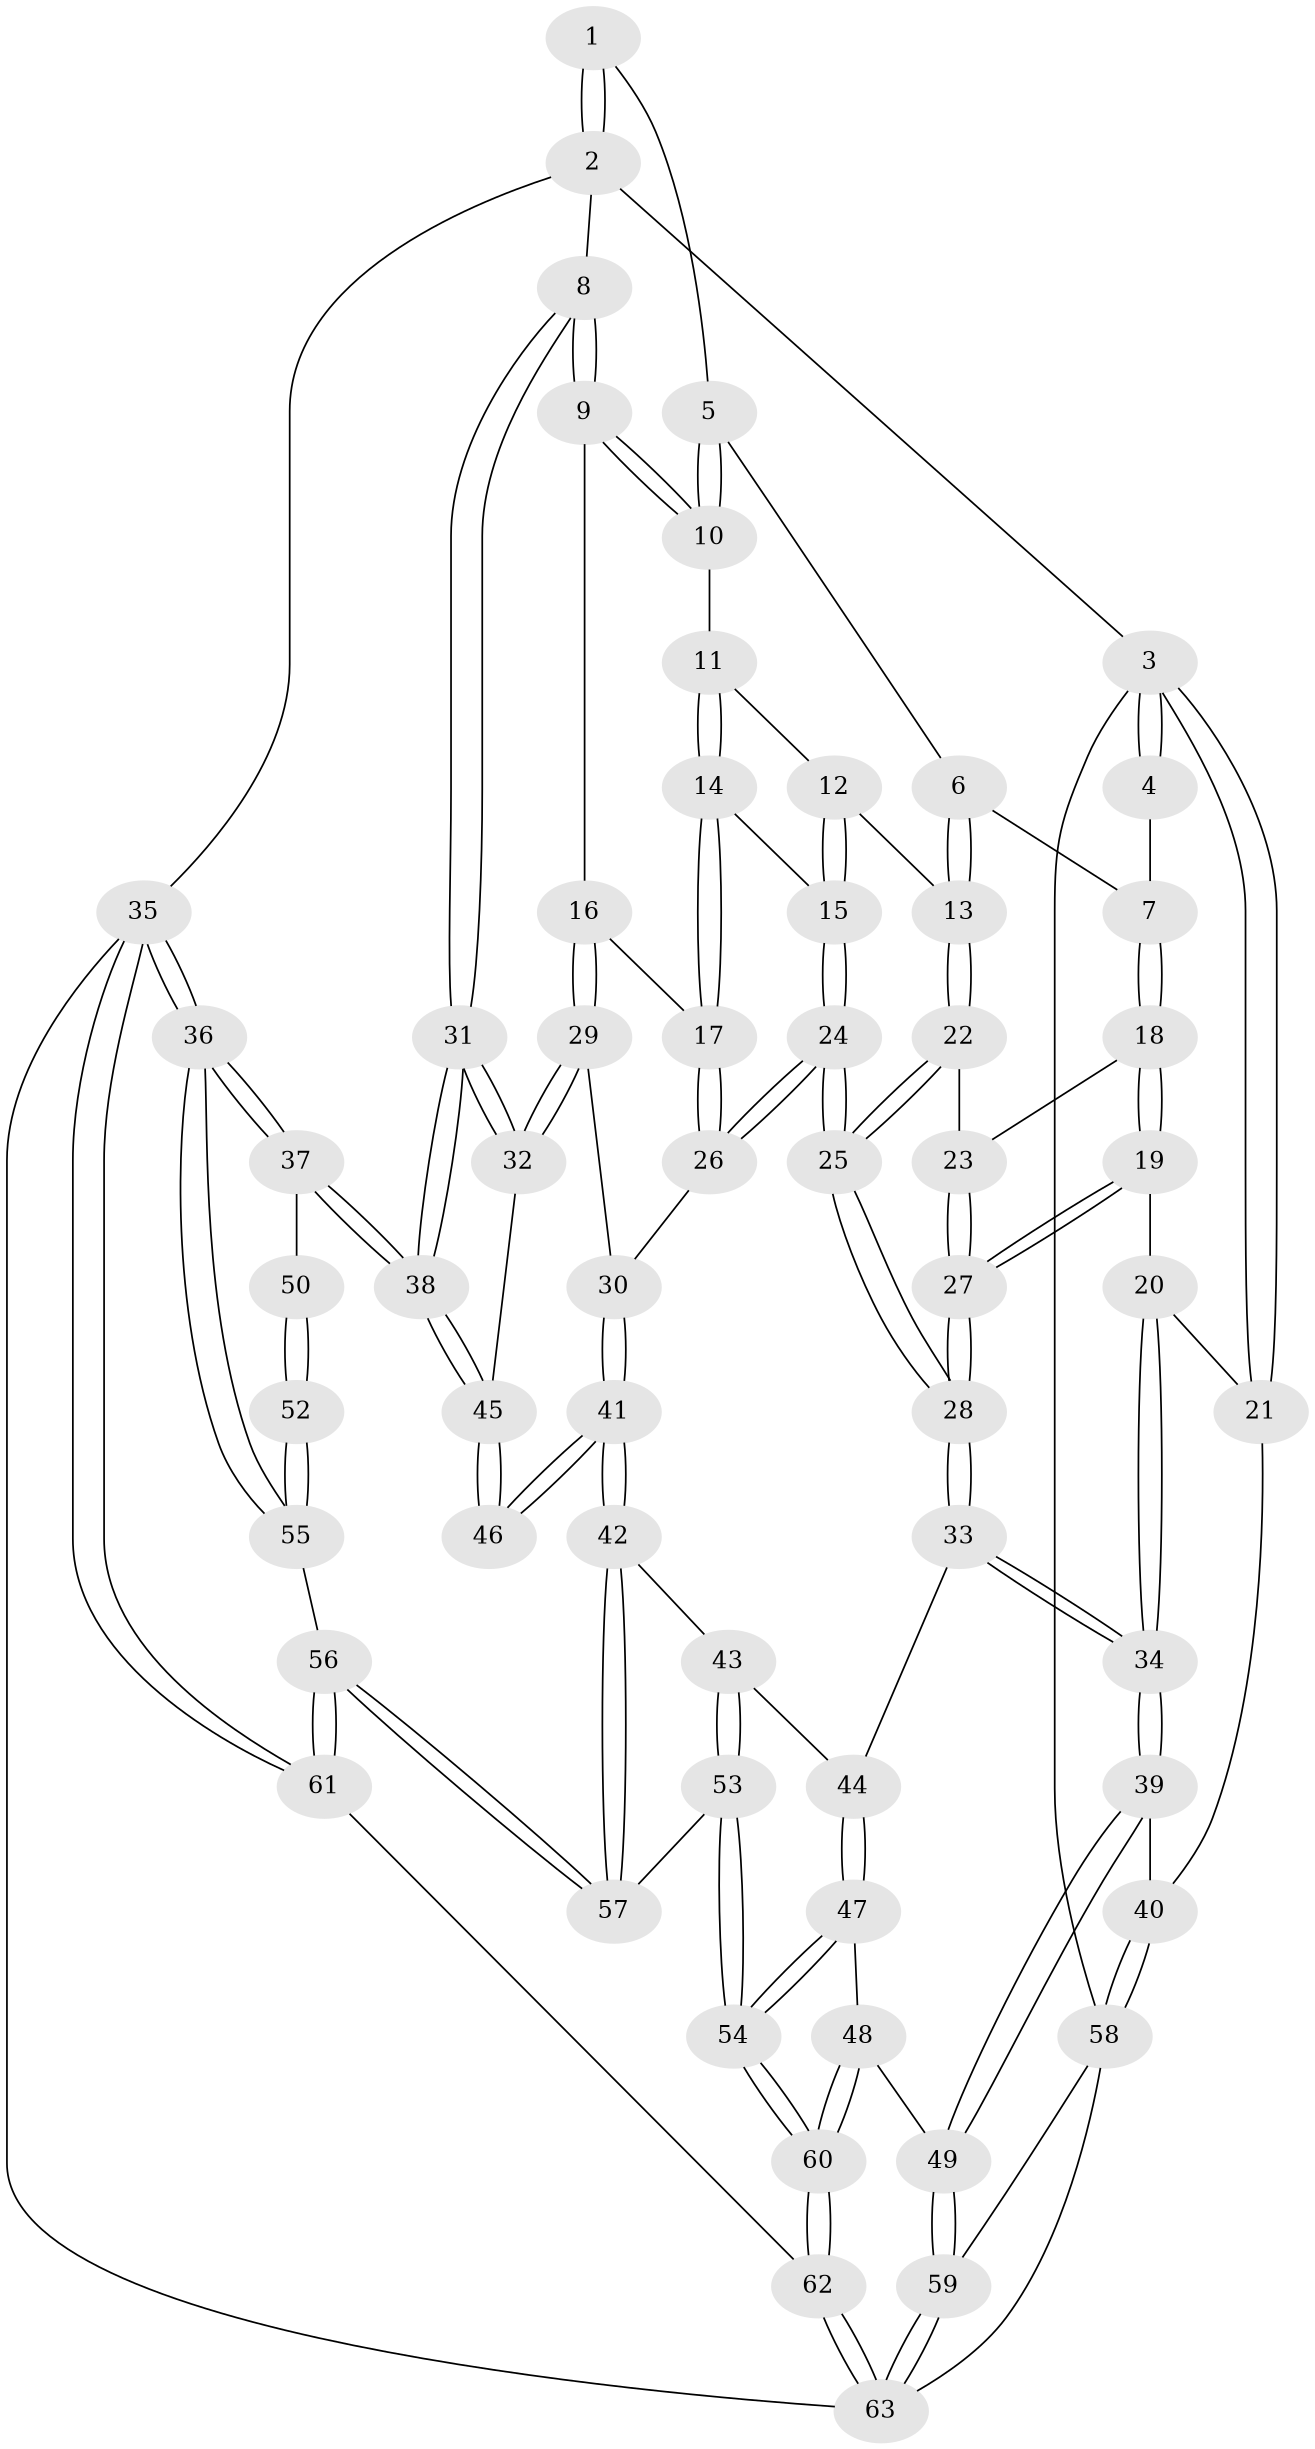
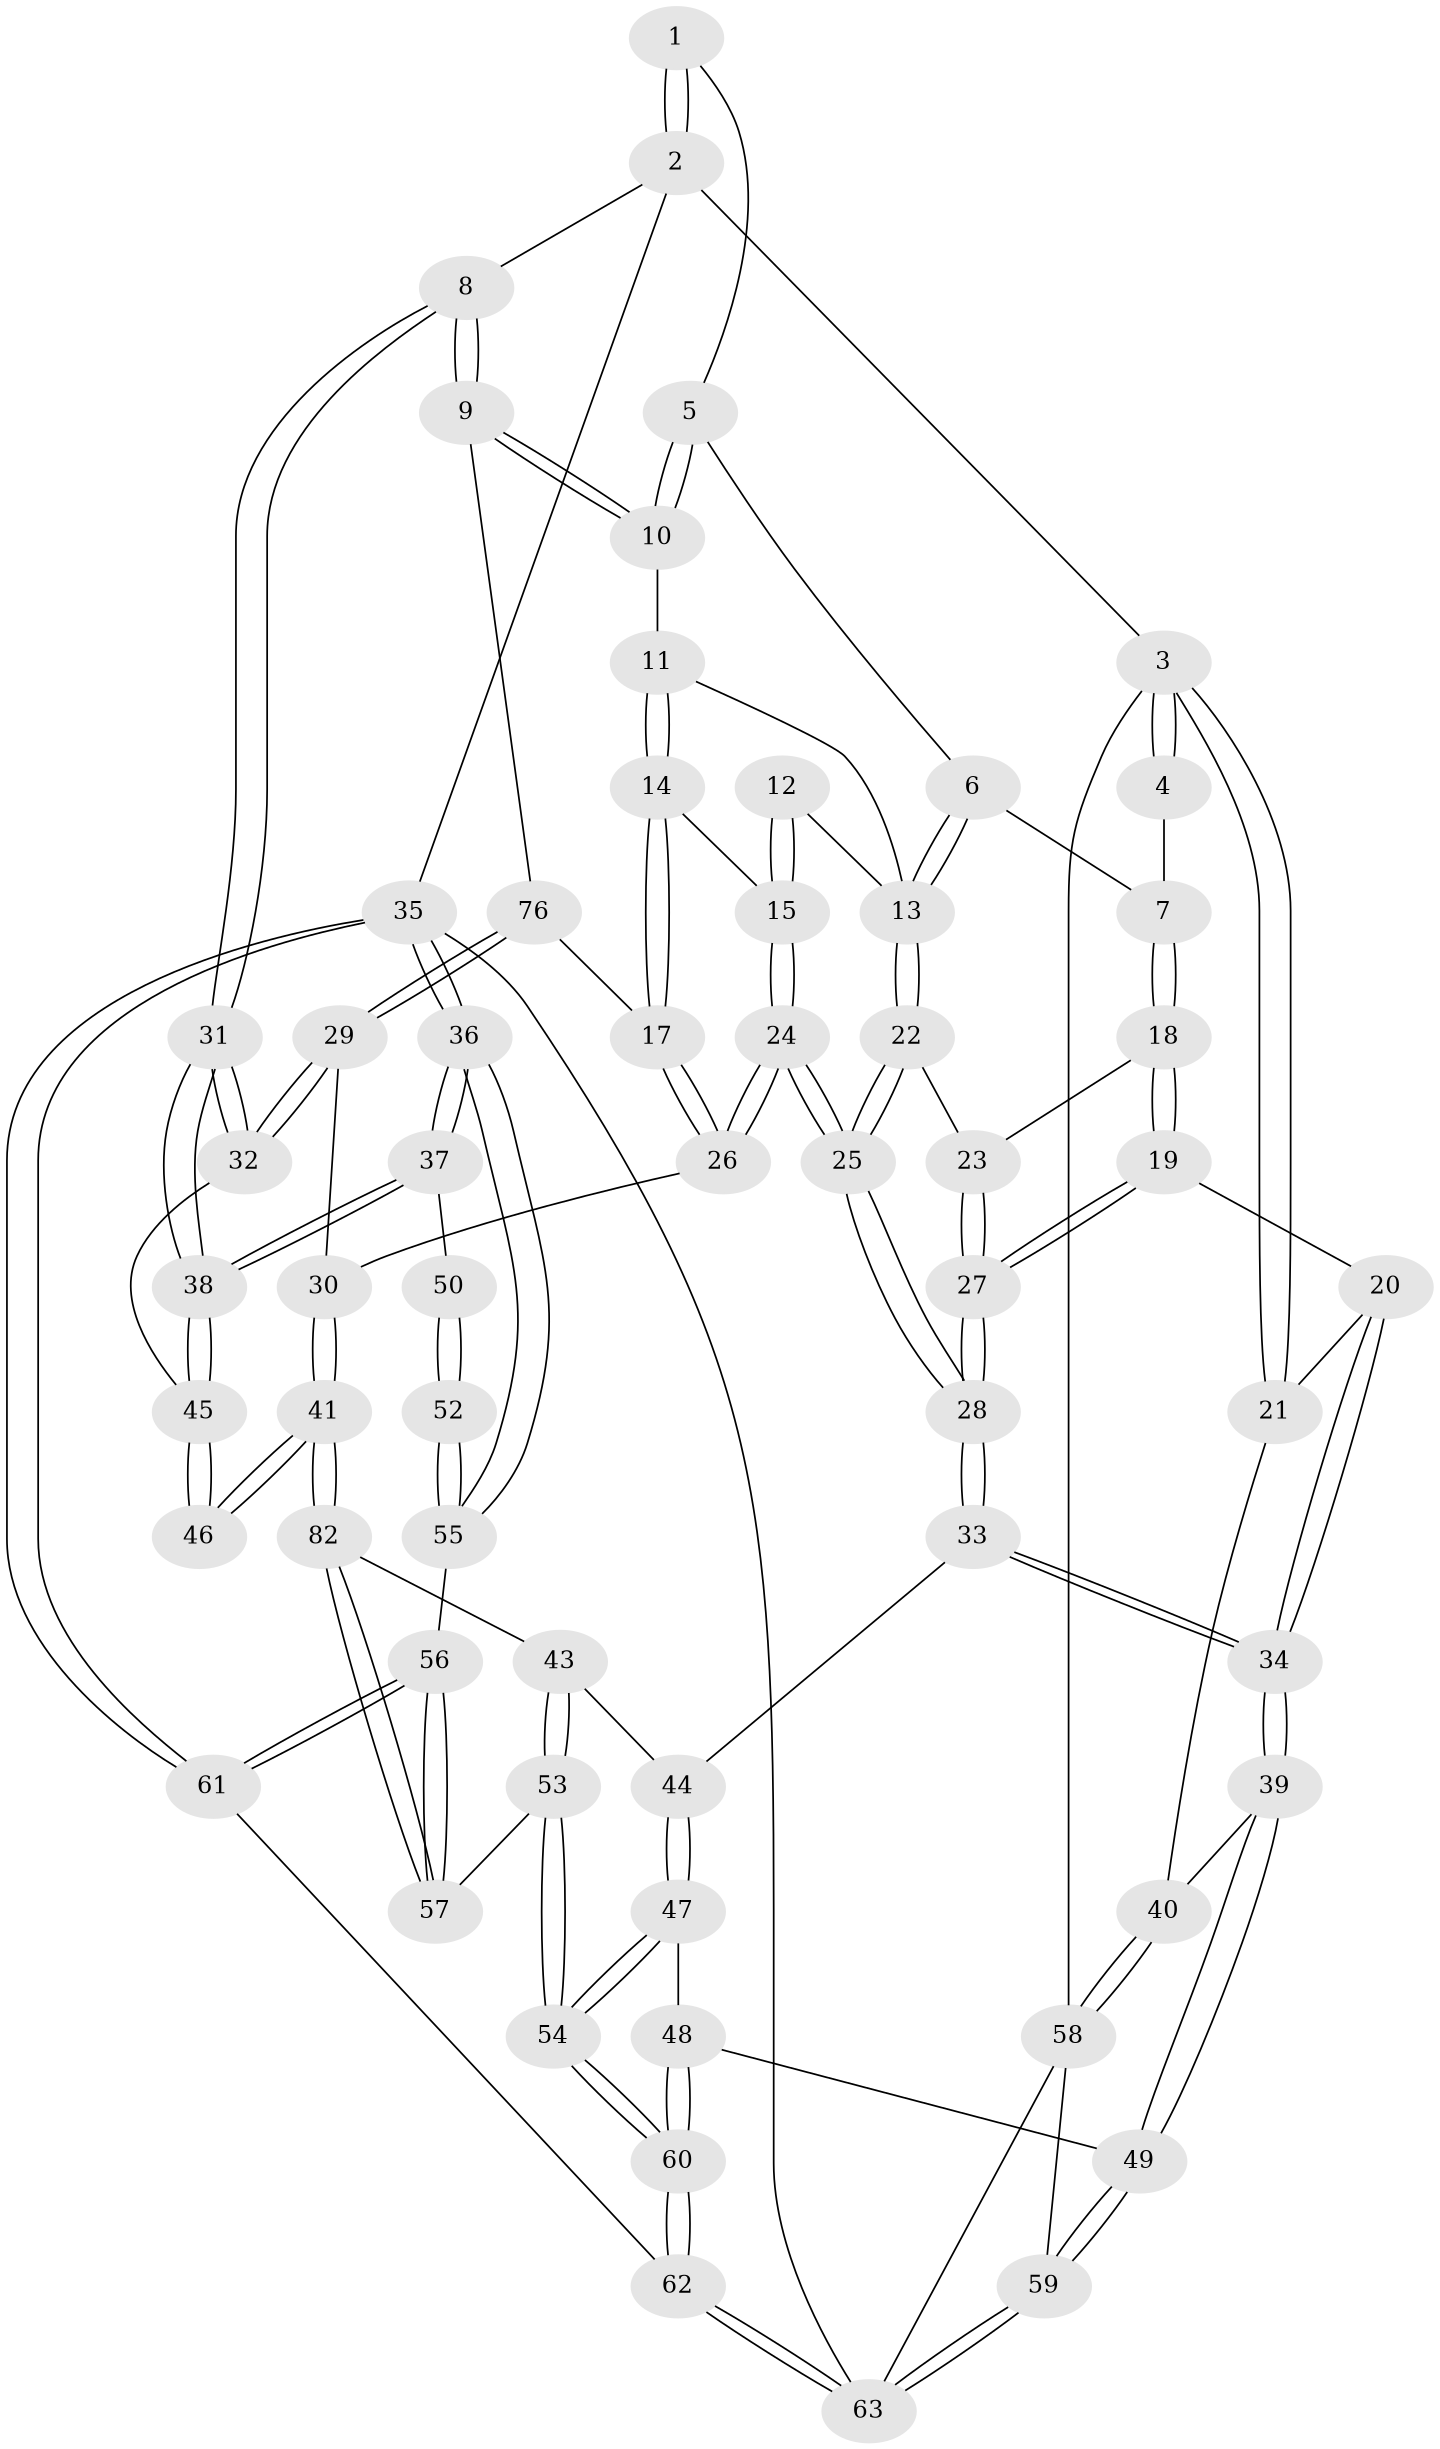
(772, 725) -> (833, 748)
(585, 912) -> (534, 912)
(614, 1537) -> (324, 1537)
